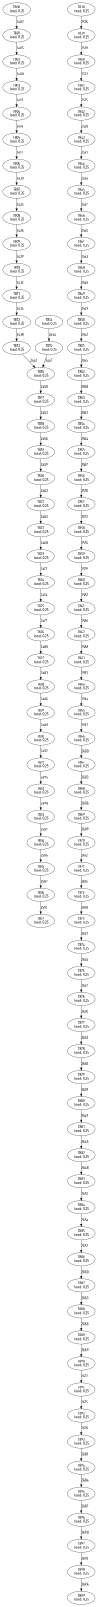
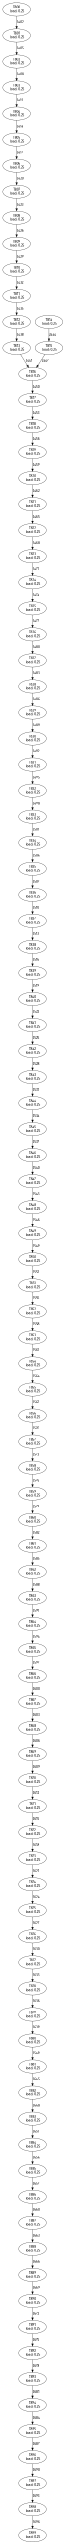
none -> (33, 933)
